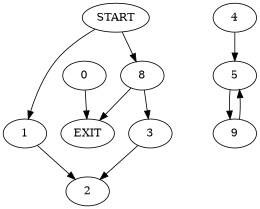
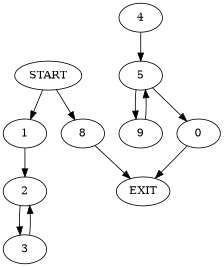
(146, 100) -> (20, 216)
none -> (167, 102)
